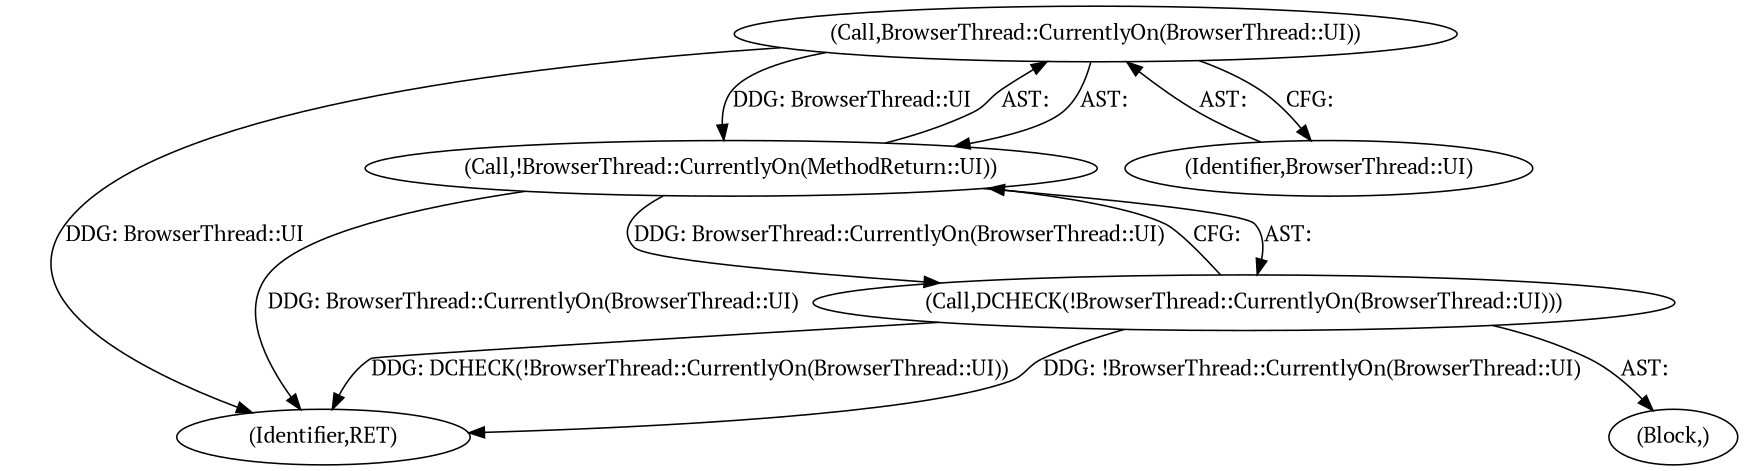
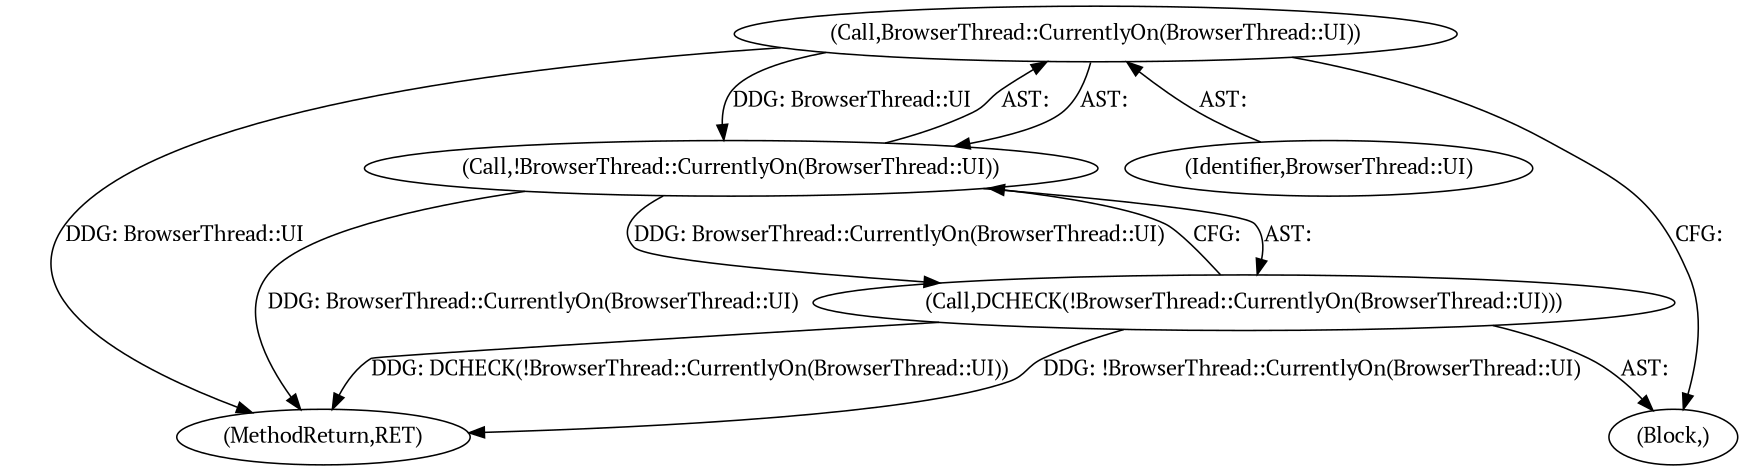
(1255, 87) -> (1570, 153)
(731, 168) -> (731, 168)
(323, 437) -> (323, 437)
